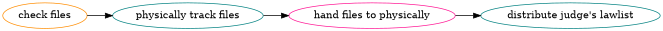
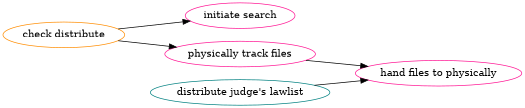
(45, 16) -> (64, 35)
(188, 16) -> (240, 54)
none -> (240, 16)
(464, 16) -> (338, 83)
